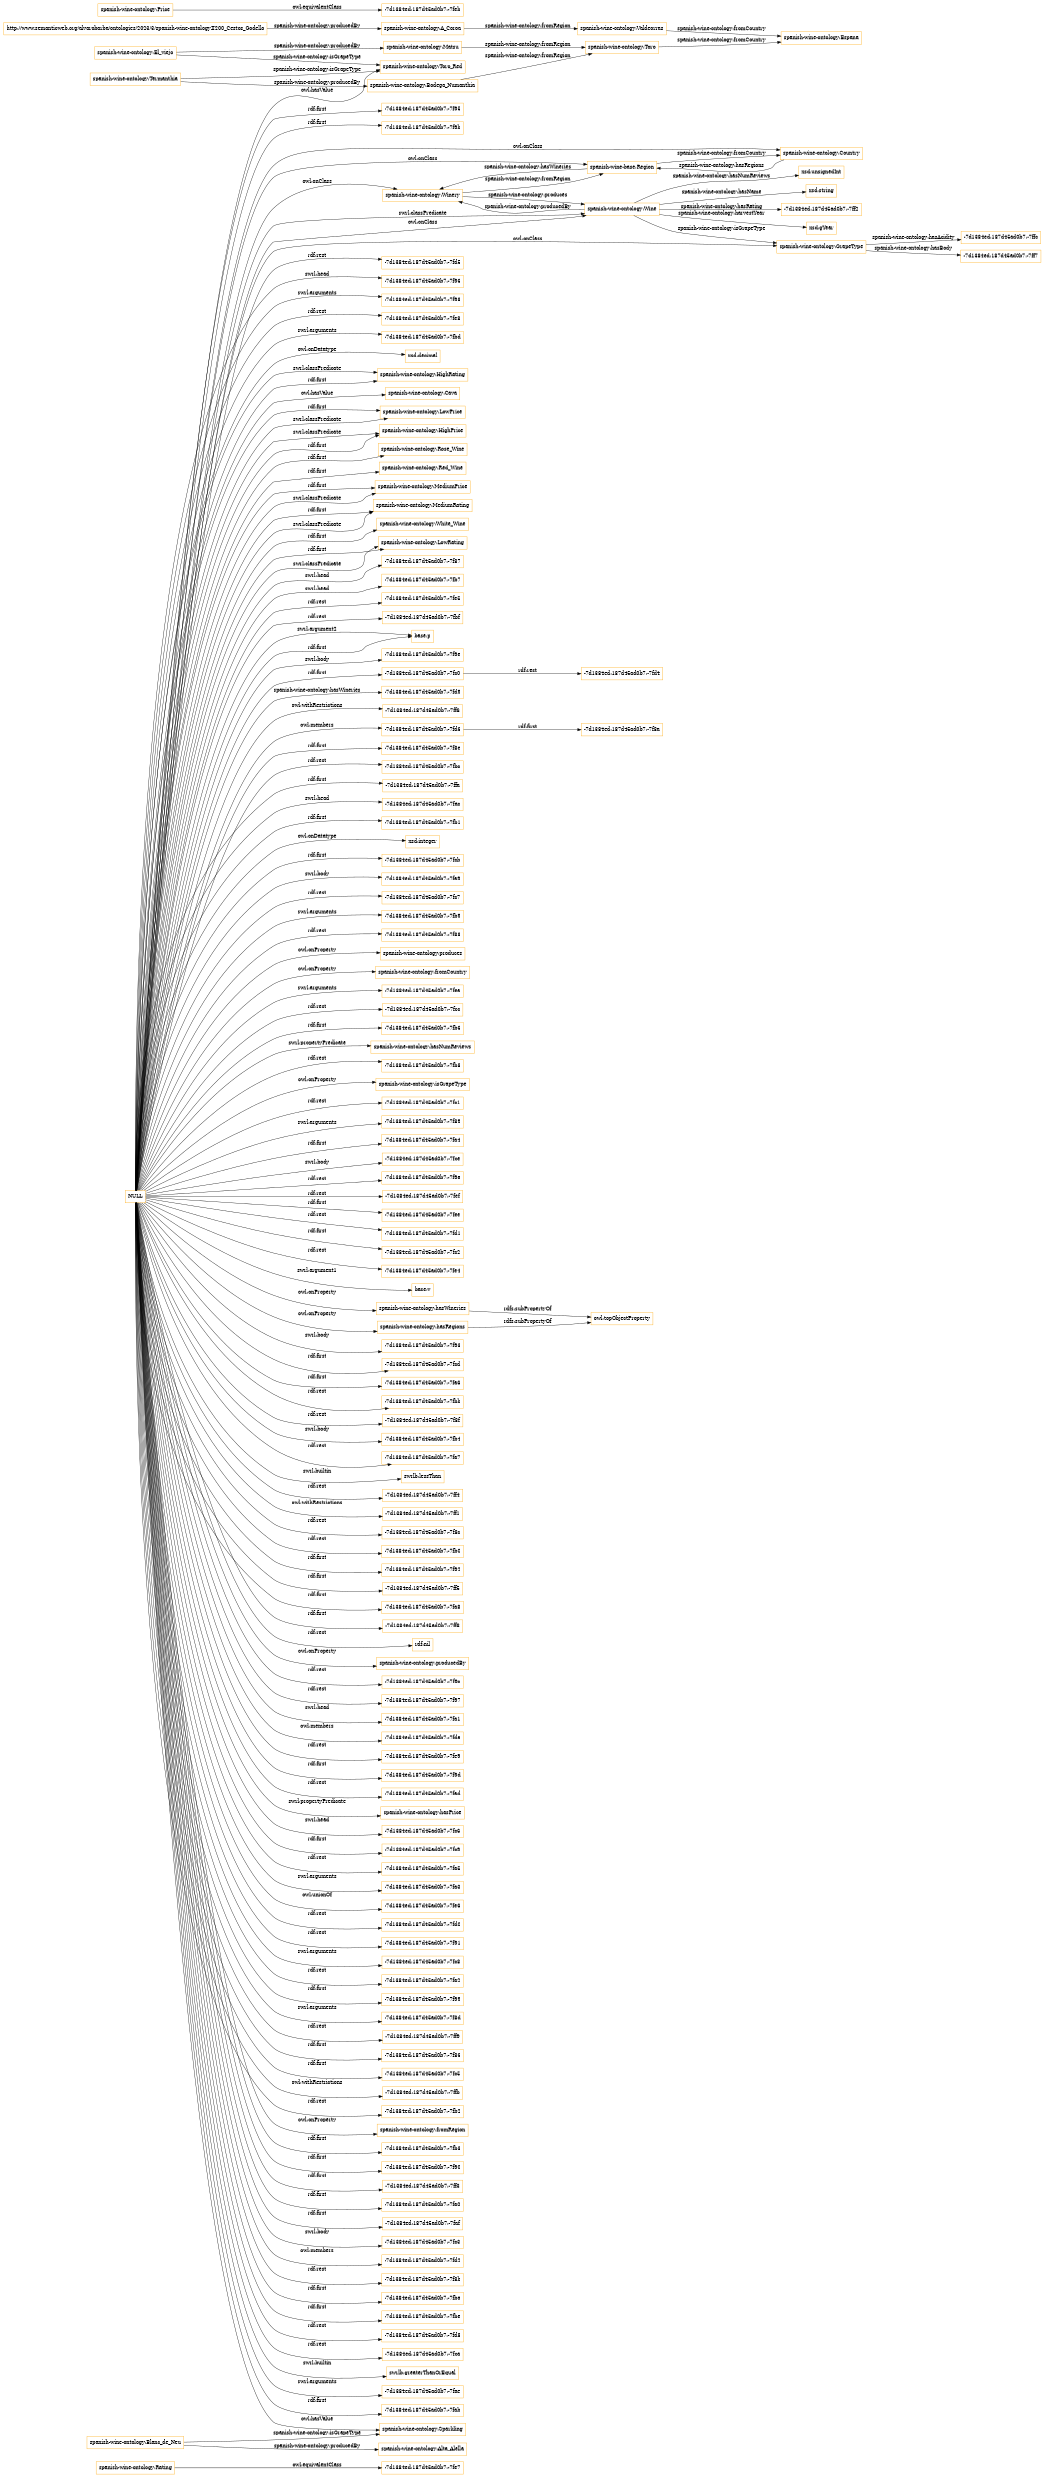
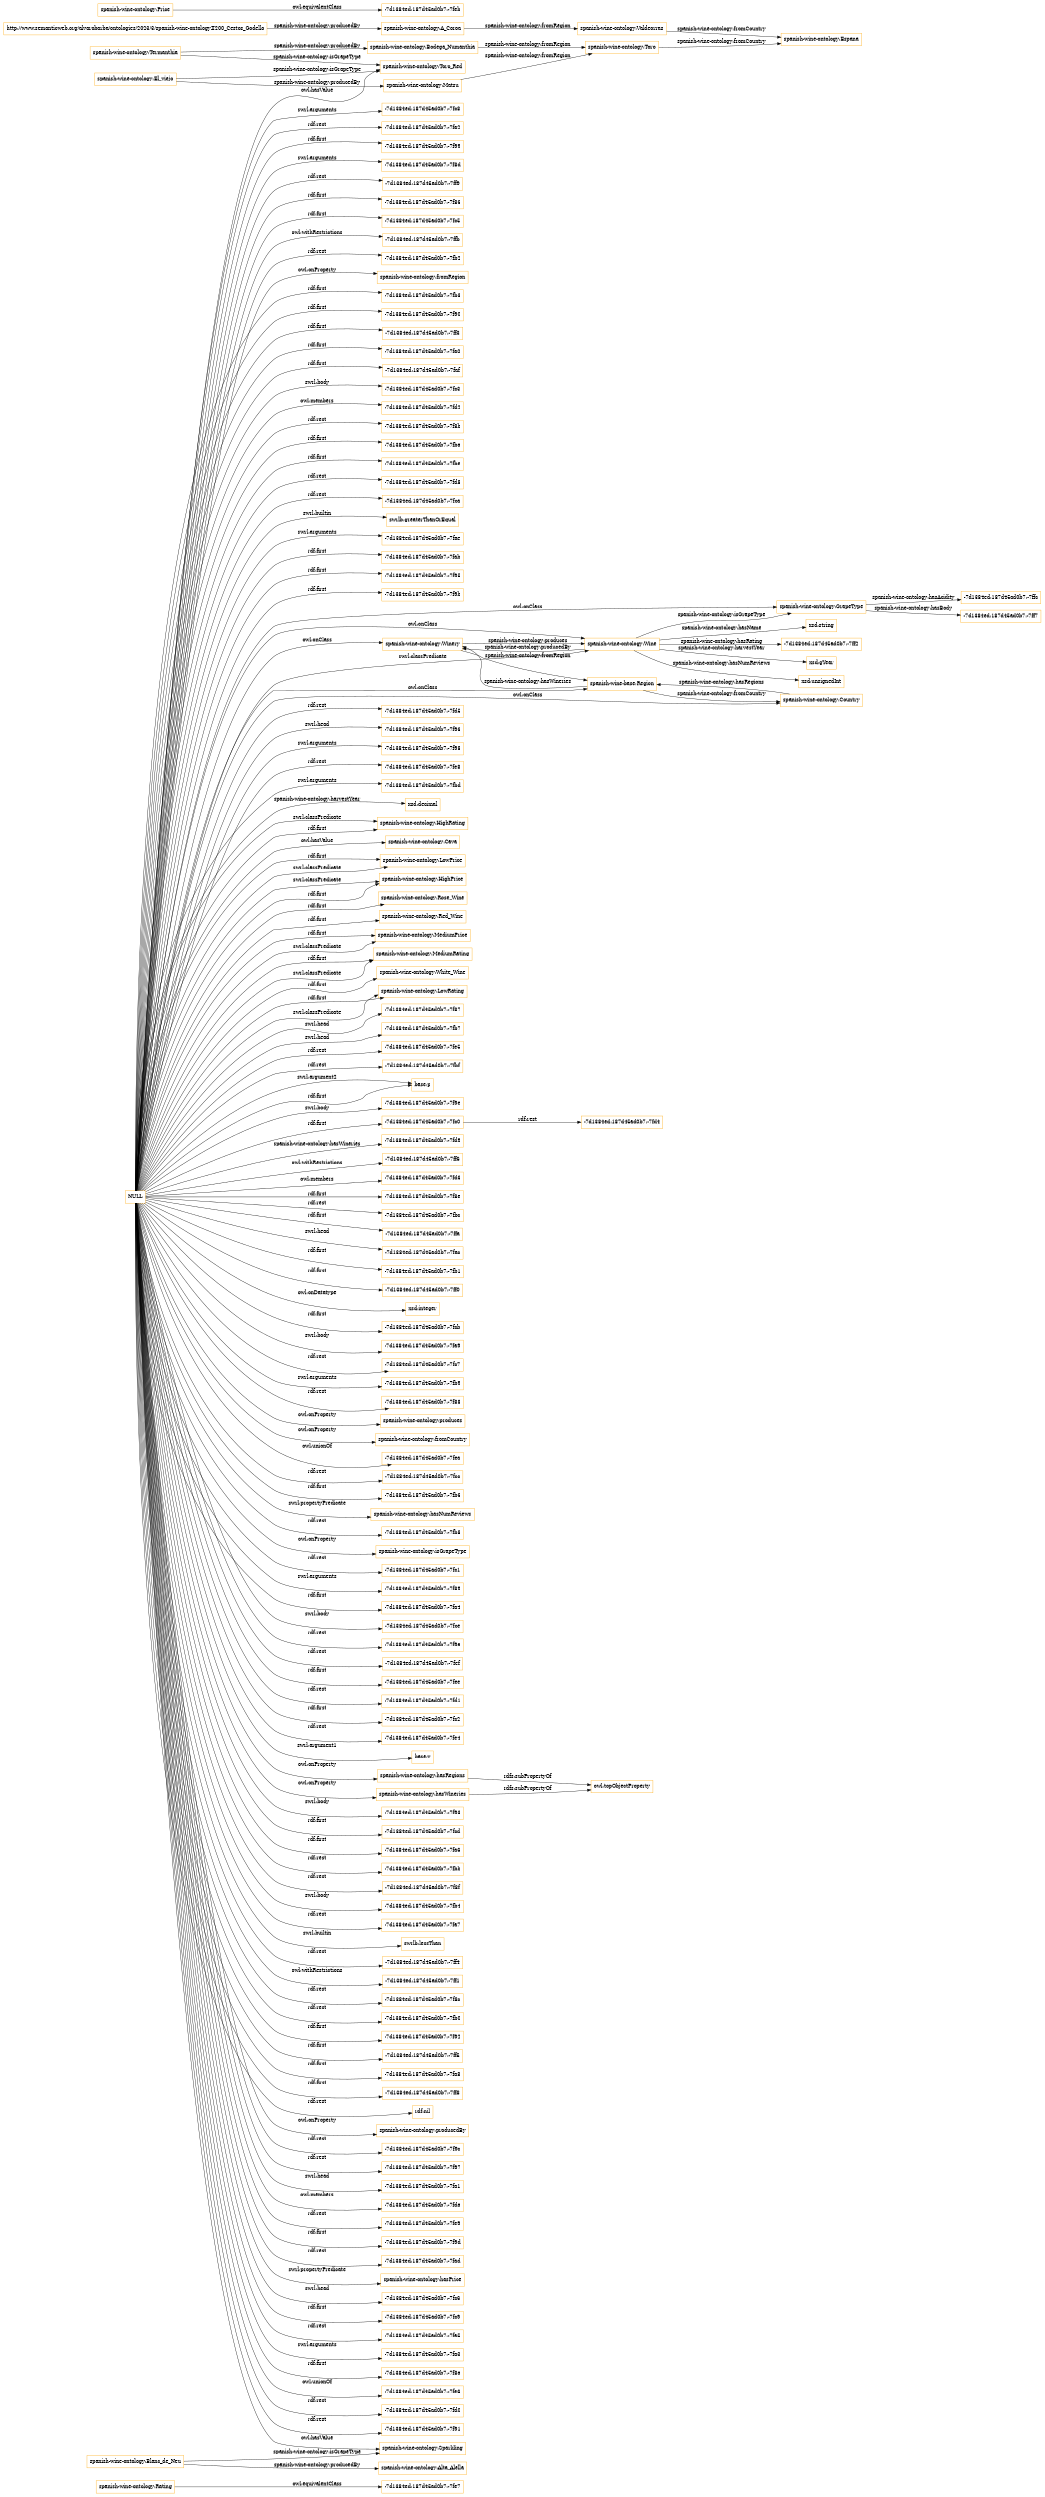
(317, 350) -> (317, 799)
(521, 730) -> (193, 2003)
(317, 988) -> (317, 1446)
none -> (423, 1290)
